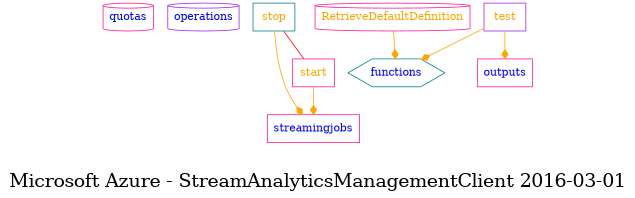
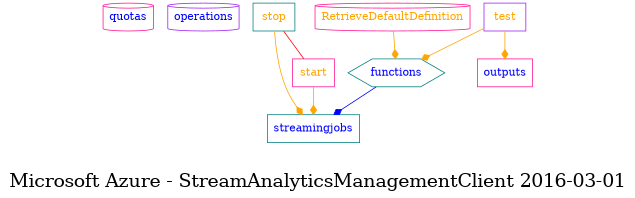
none -> (359, 98)
(313, 129) -> (313, 129)
